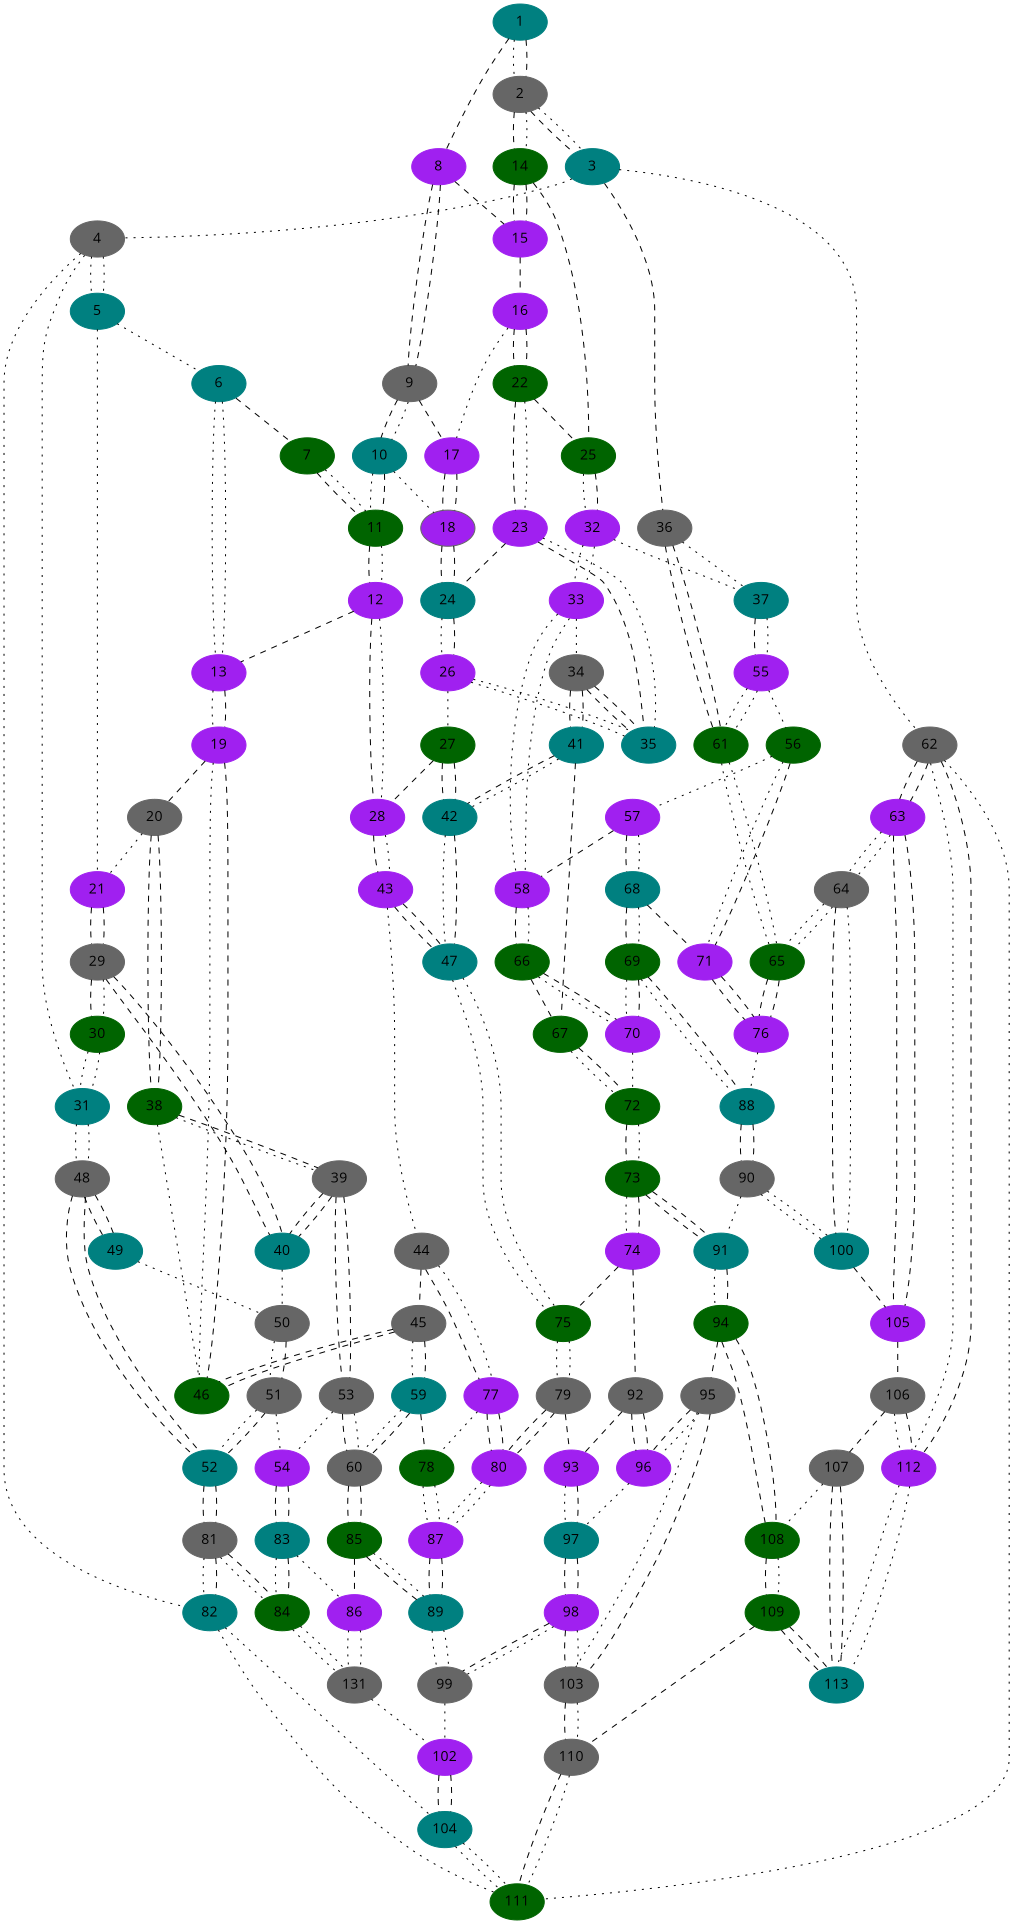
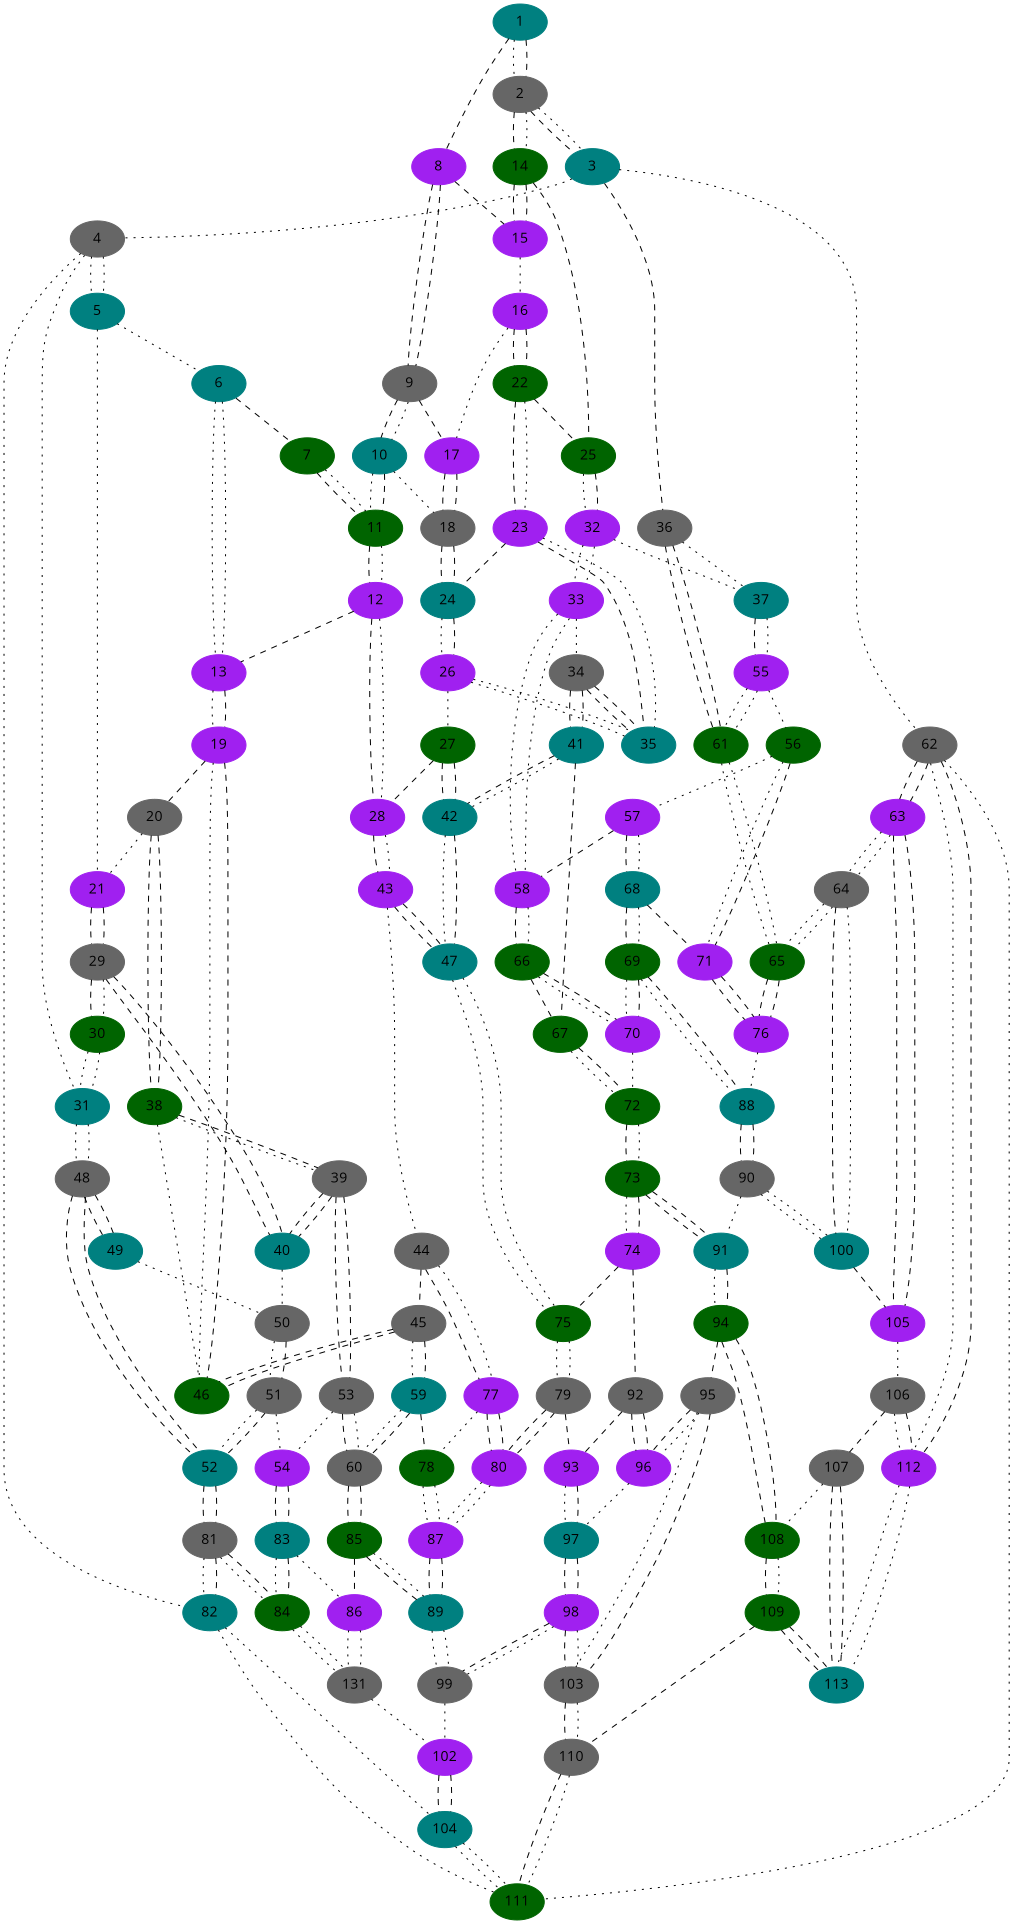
(520, 275) -> (520, 275)
(448, 528) -> (448, 528)
(898, 1360) -> (898, 1360)
